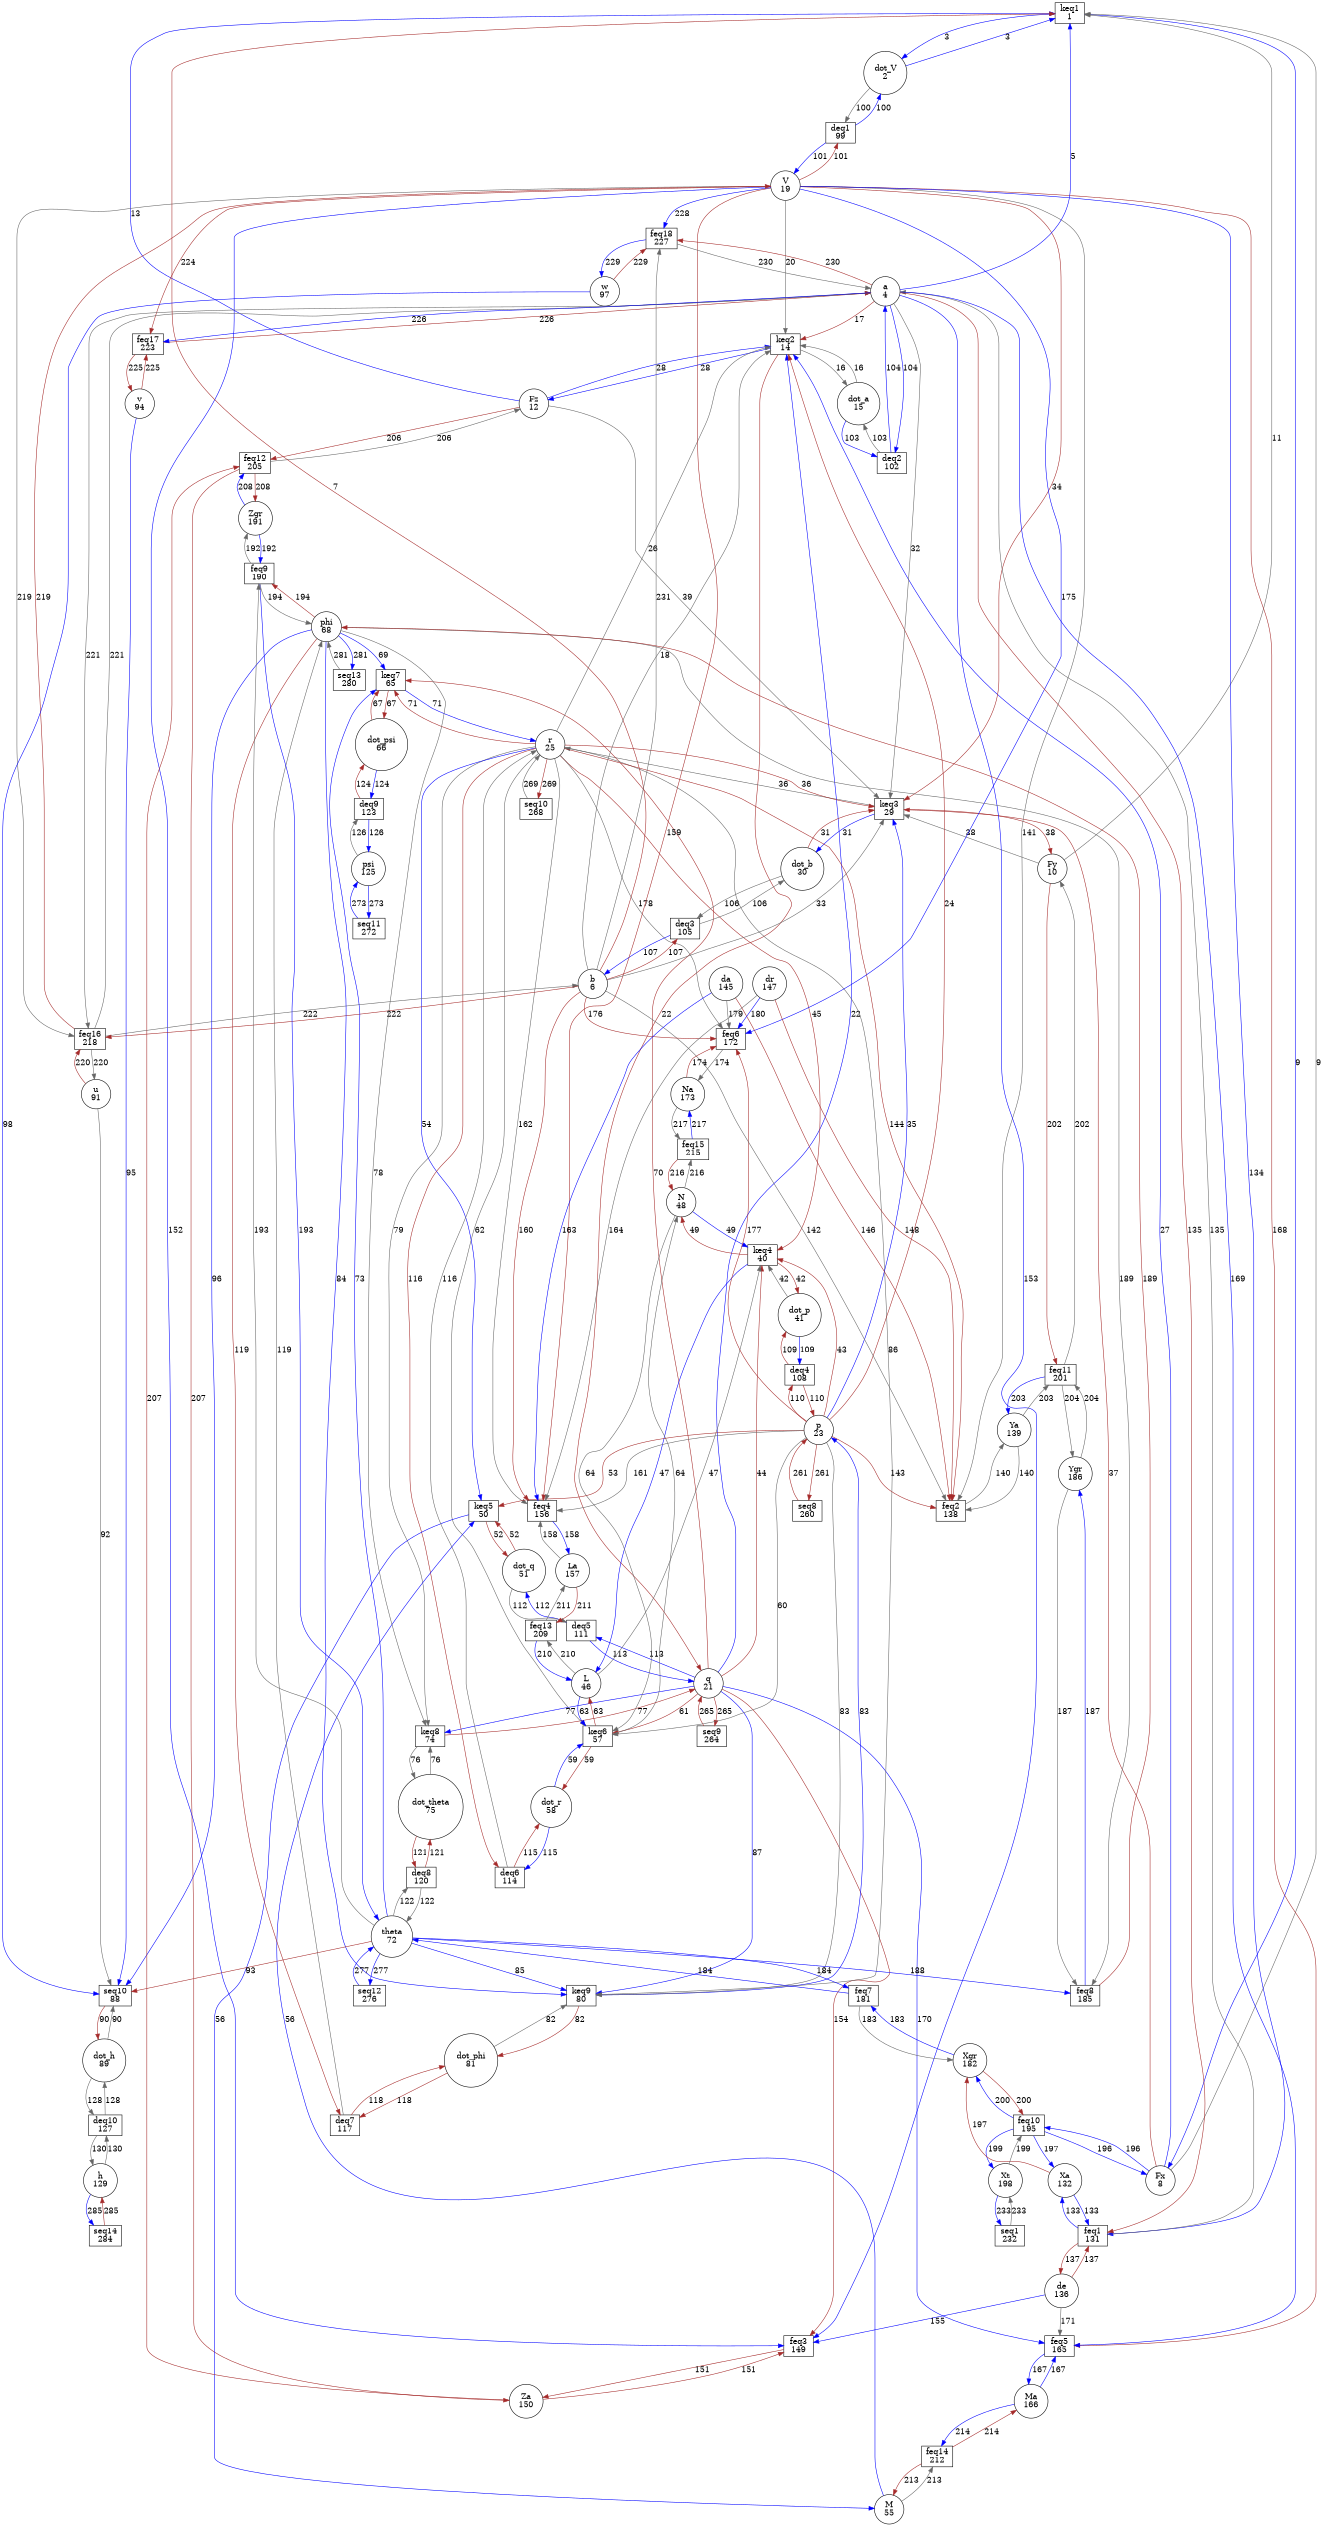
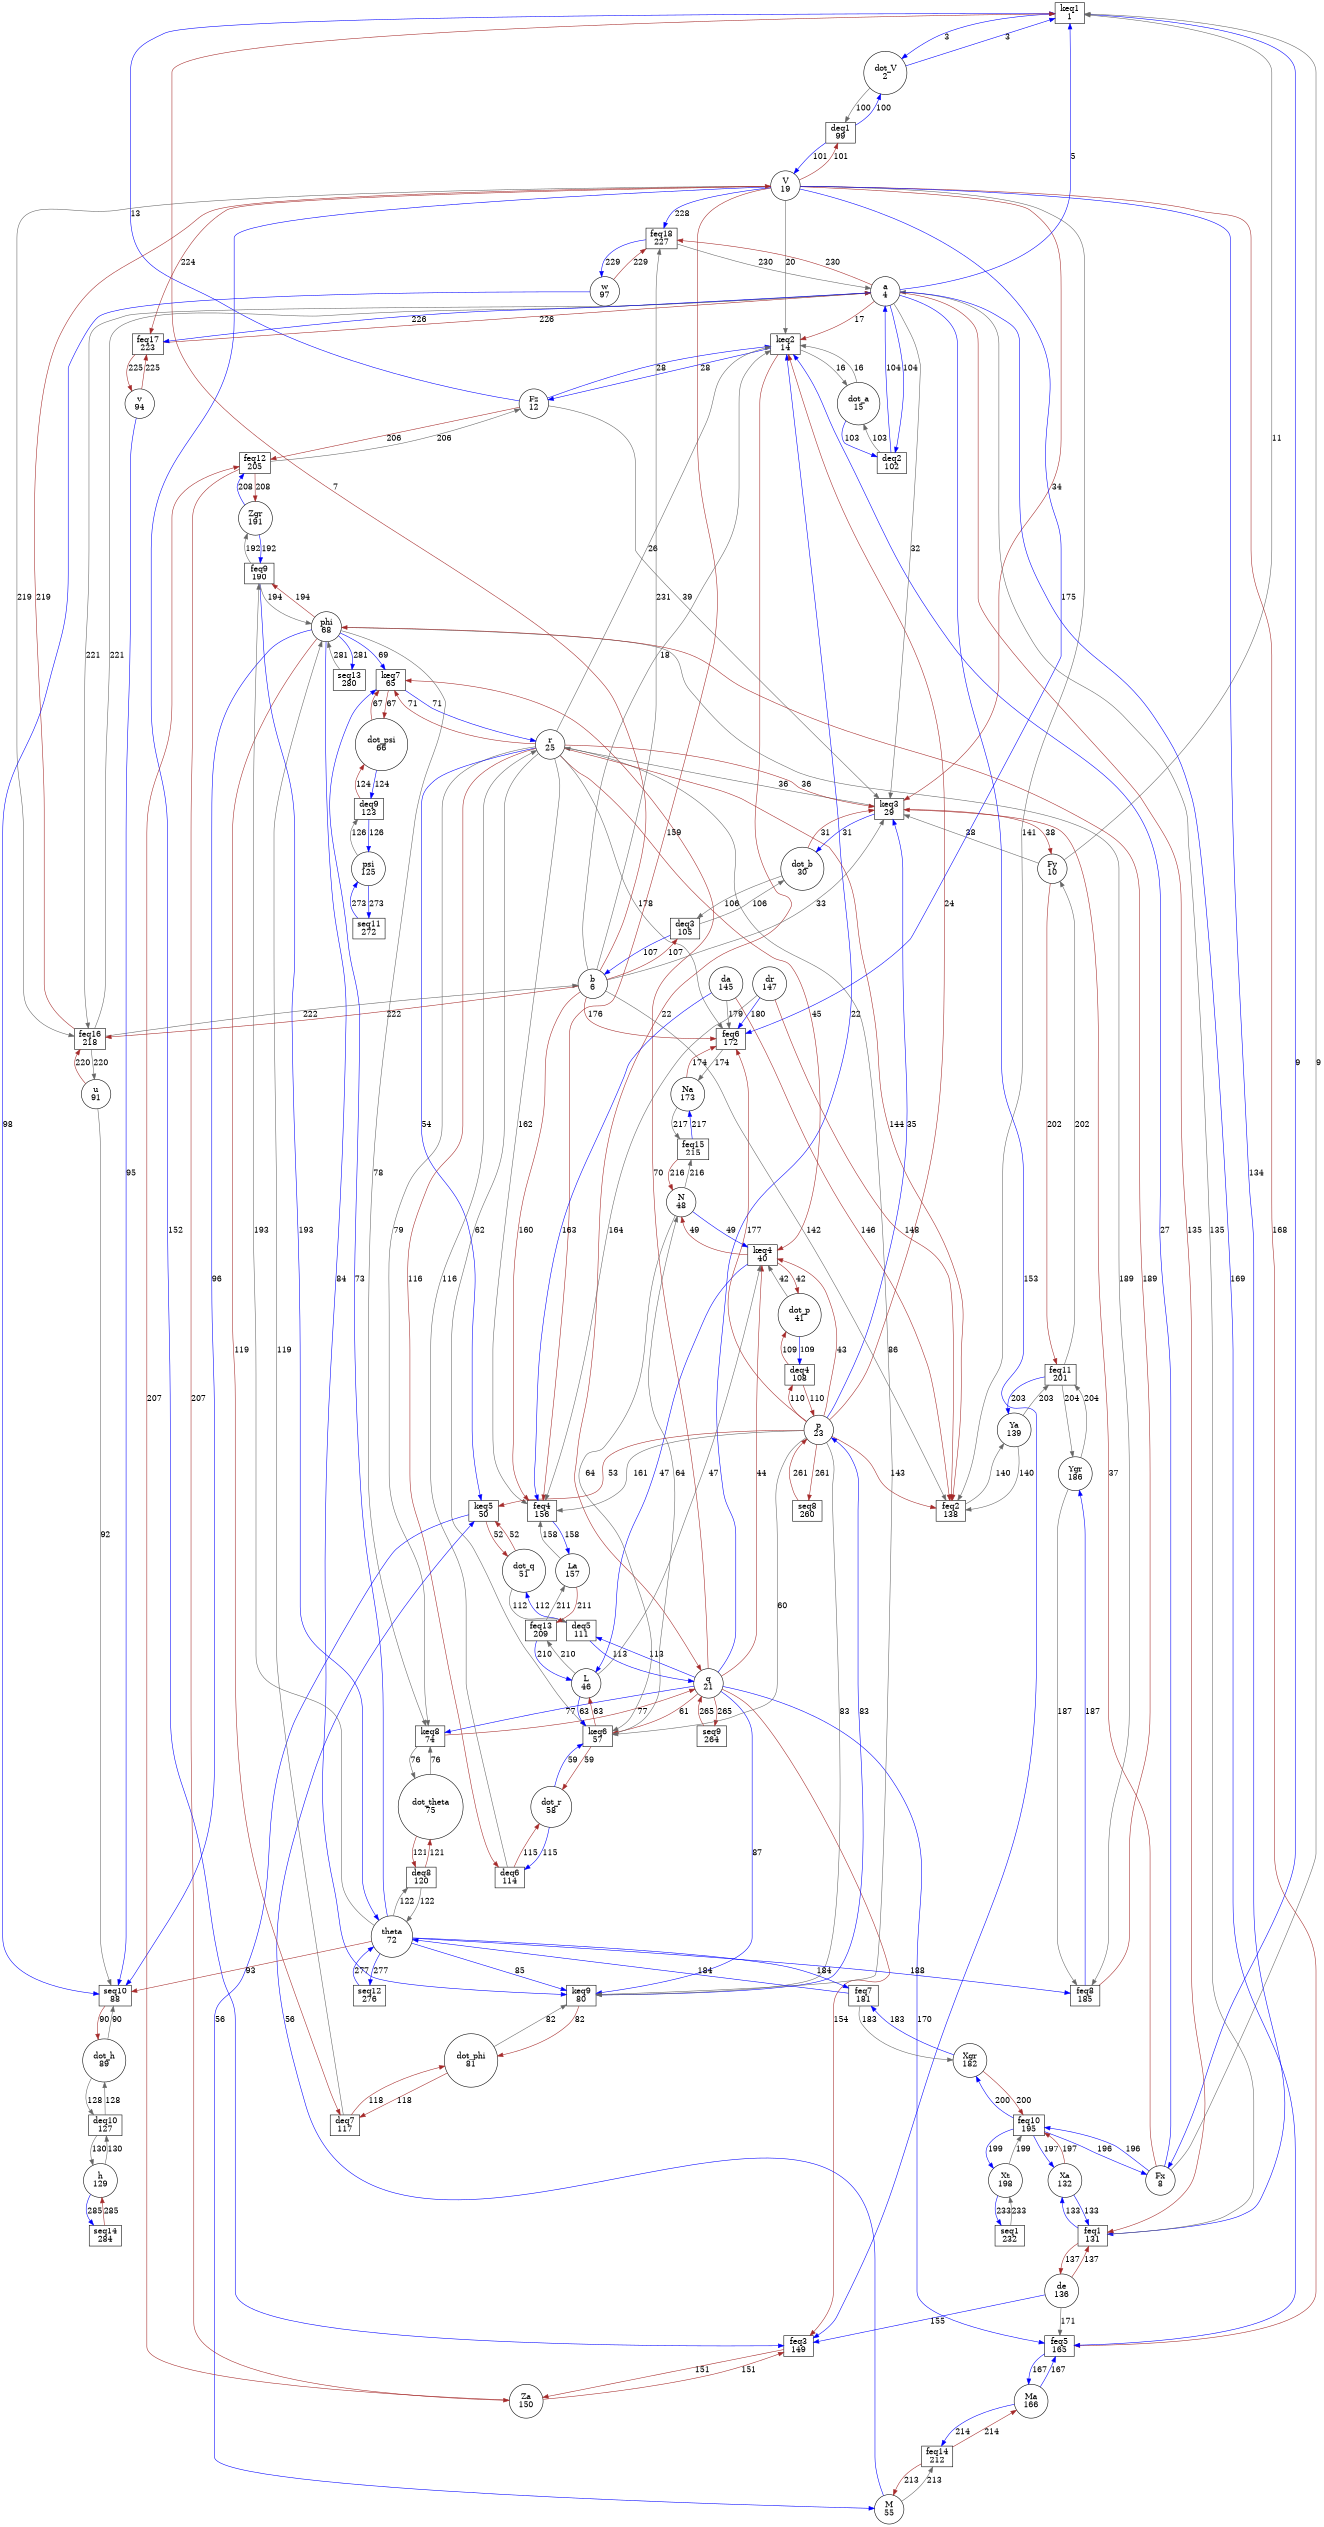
(536, 809) -> none
(982, 2152) -> (1060, 2148)
